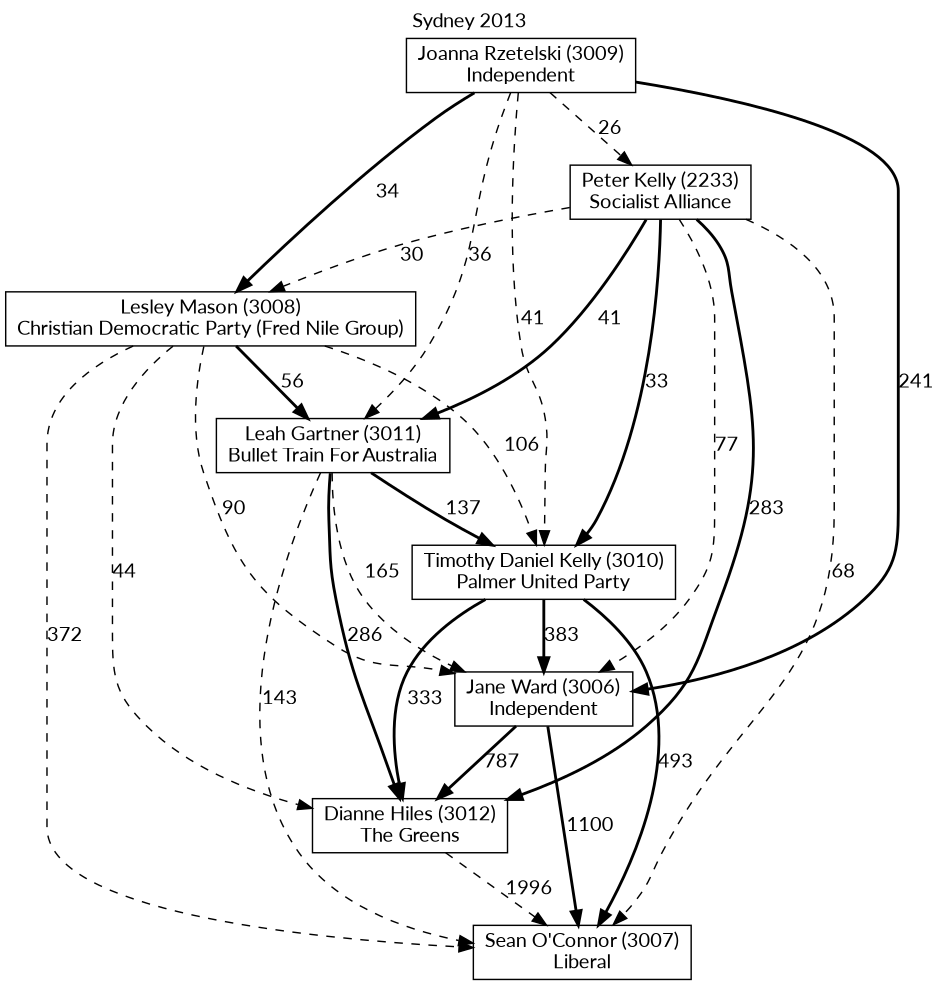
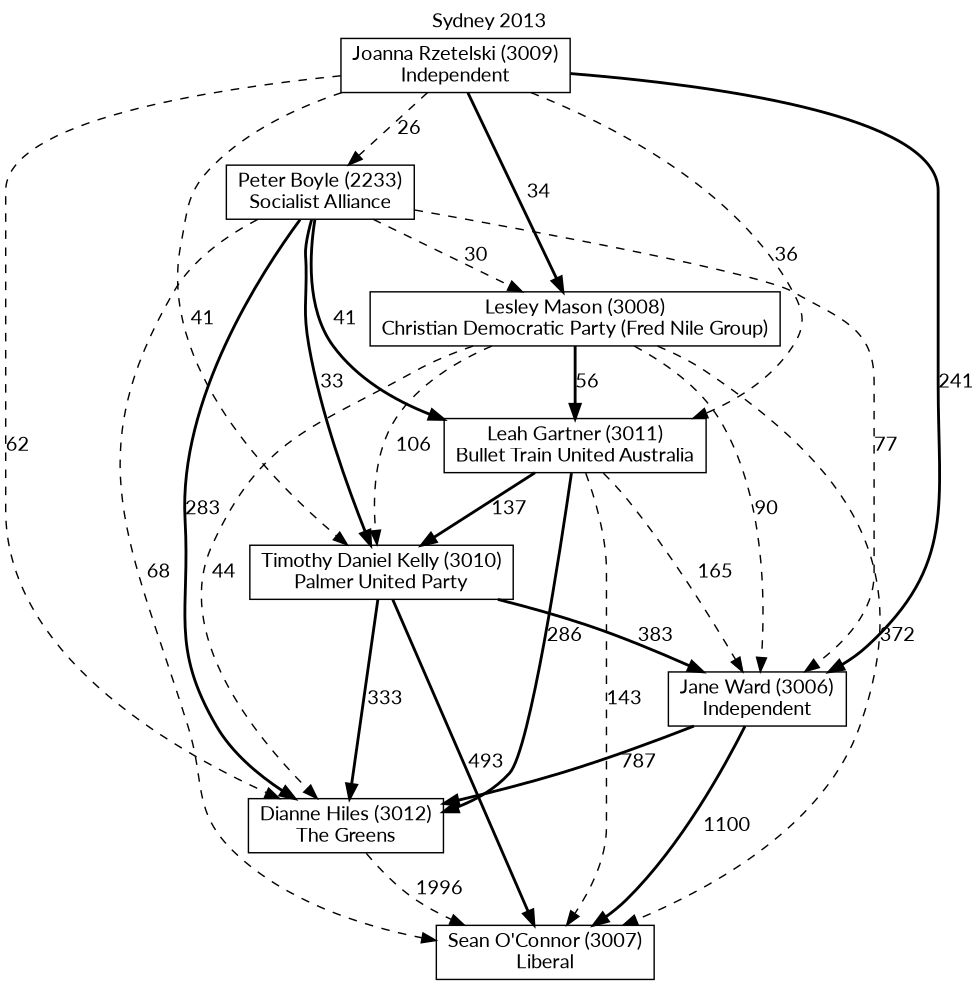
(661, 192) -> (320, 192)
none -> (6, 368)
(333, 446) -> (575, 446)
